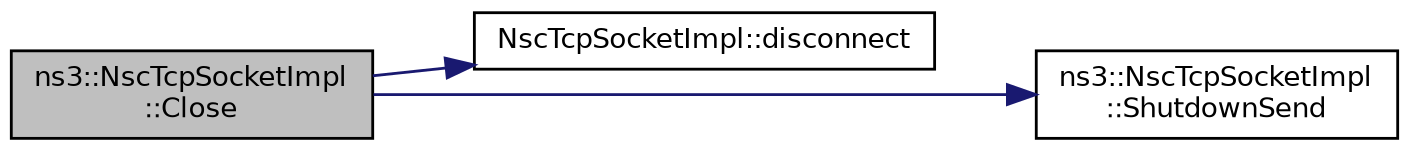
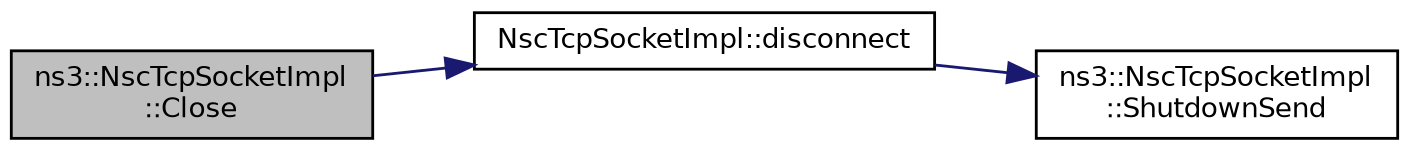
(690, 95) -> (971, 69)
